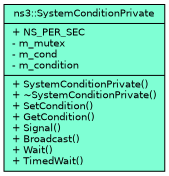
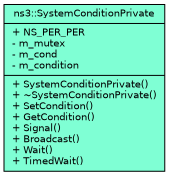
(48, 32) -> (48, 32)
